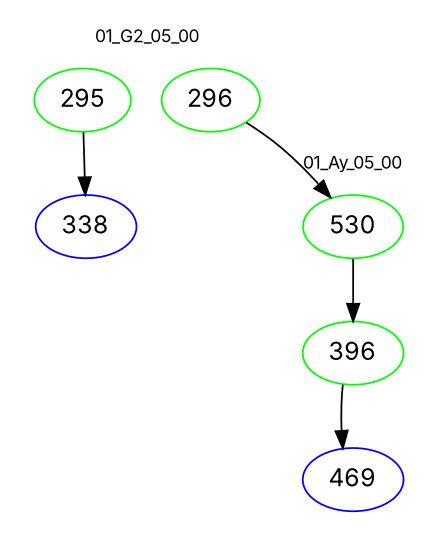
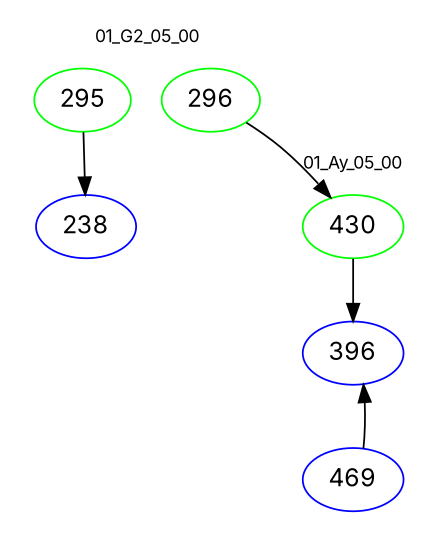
(86, 227) -> (86, 227)
(353, 227) -> (353, 227)
(353, 353) -> (353, 353)
(341, 408) -> (365, 426)
